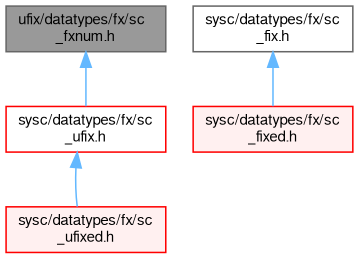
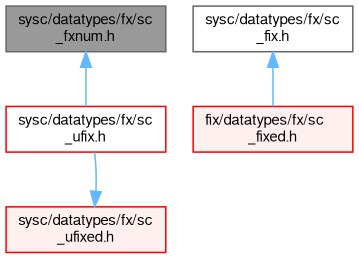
(86, 29) -> (86, 29)
(273, 129) -> (273, 129)
(76, 187) -> (96, 172)
